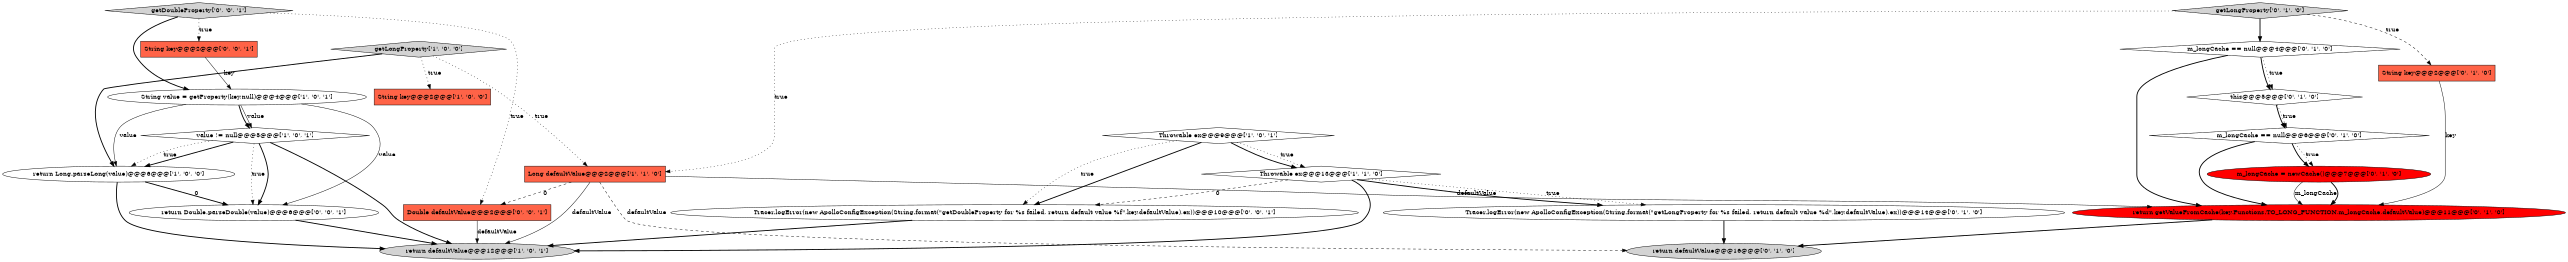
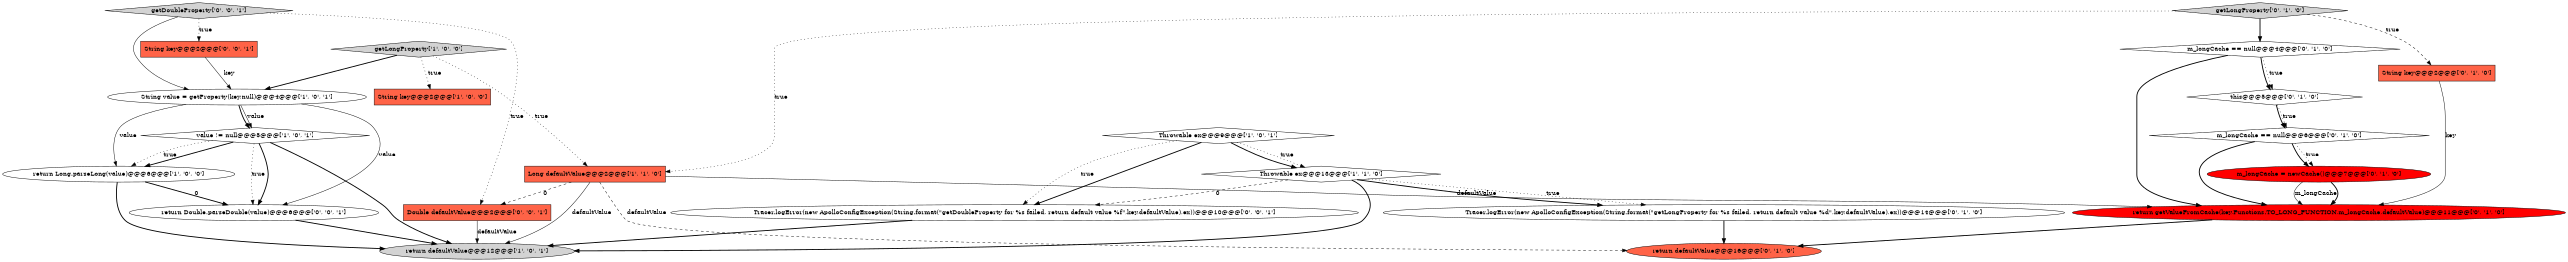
(135, 53) -> (135, 53)
(204, 75) -> (333, 72)
(1724, 251) -> (1724, 251)
